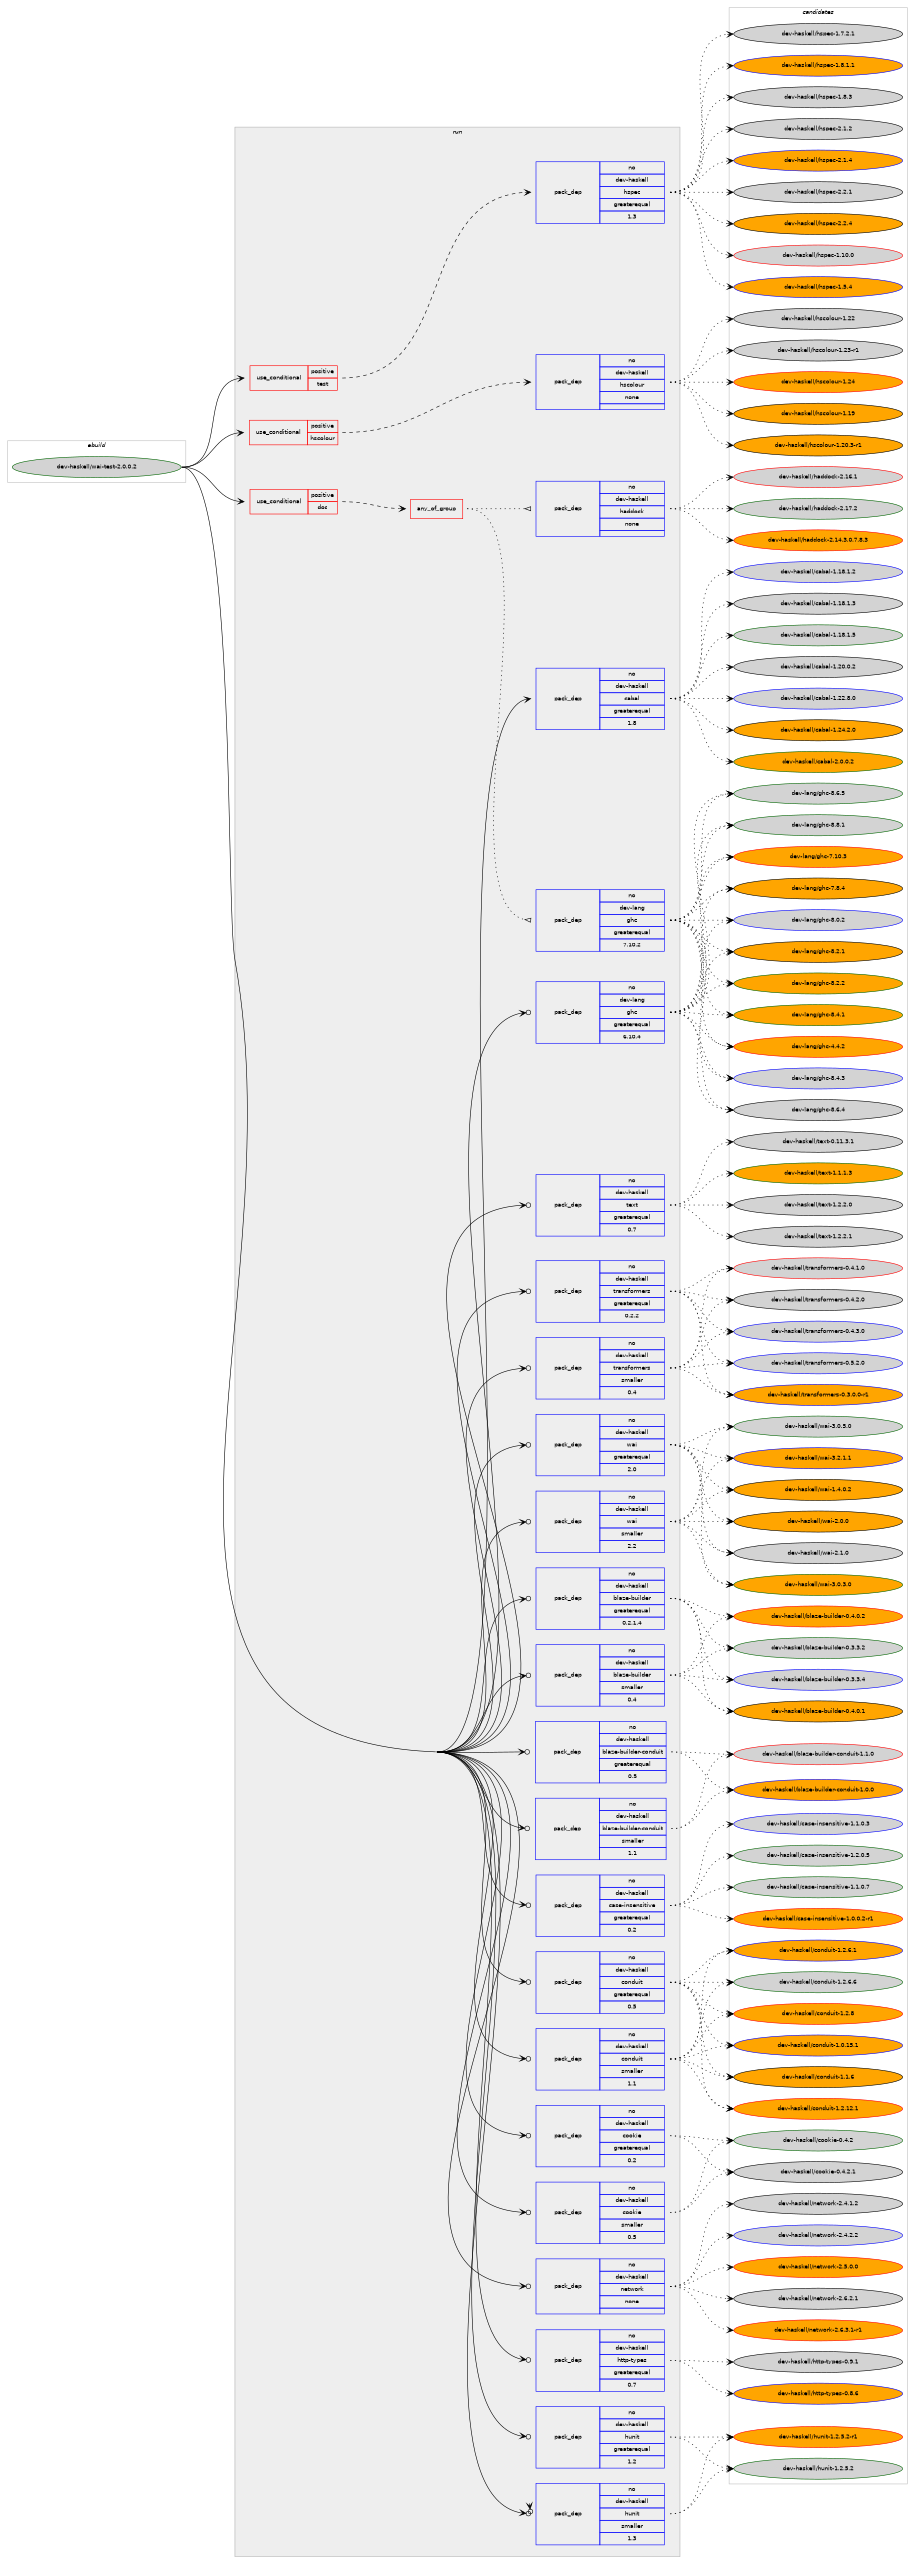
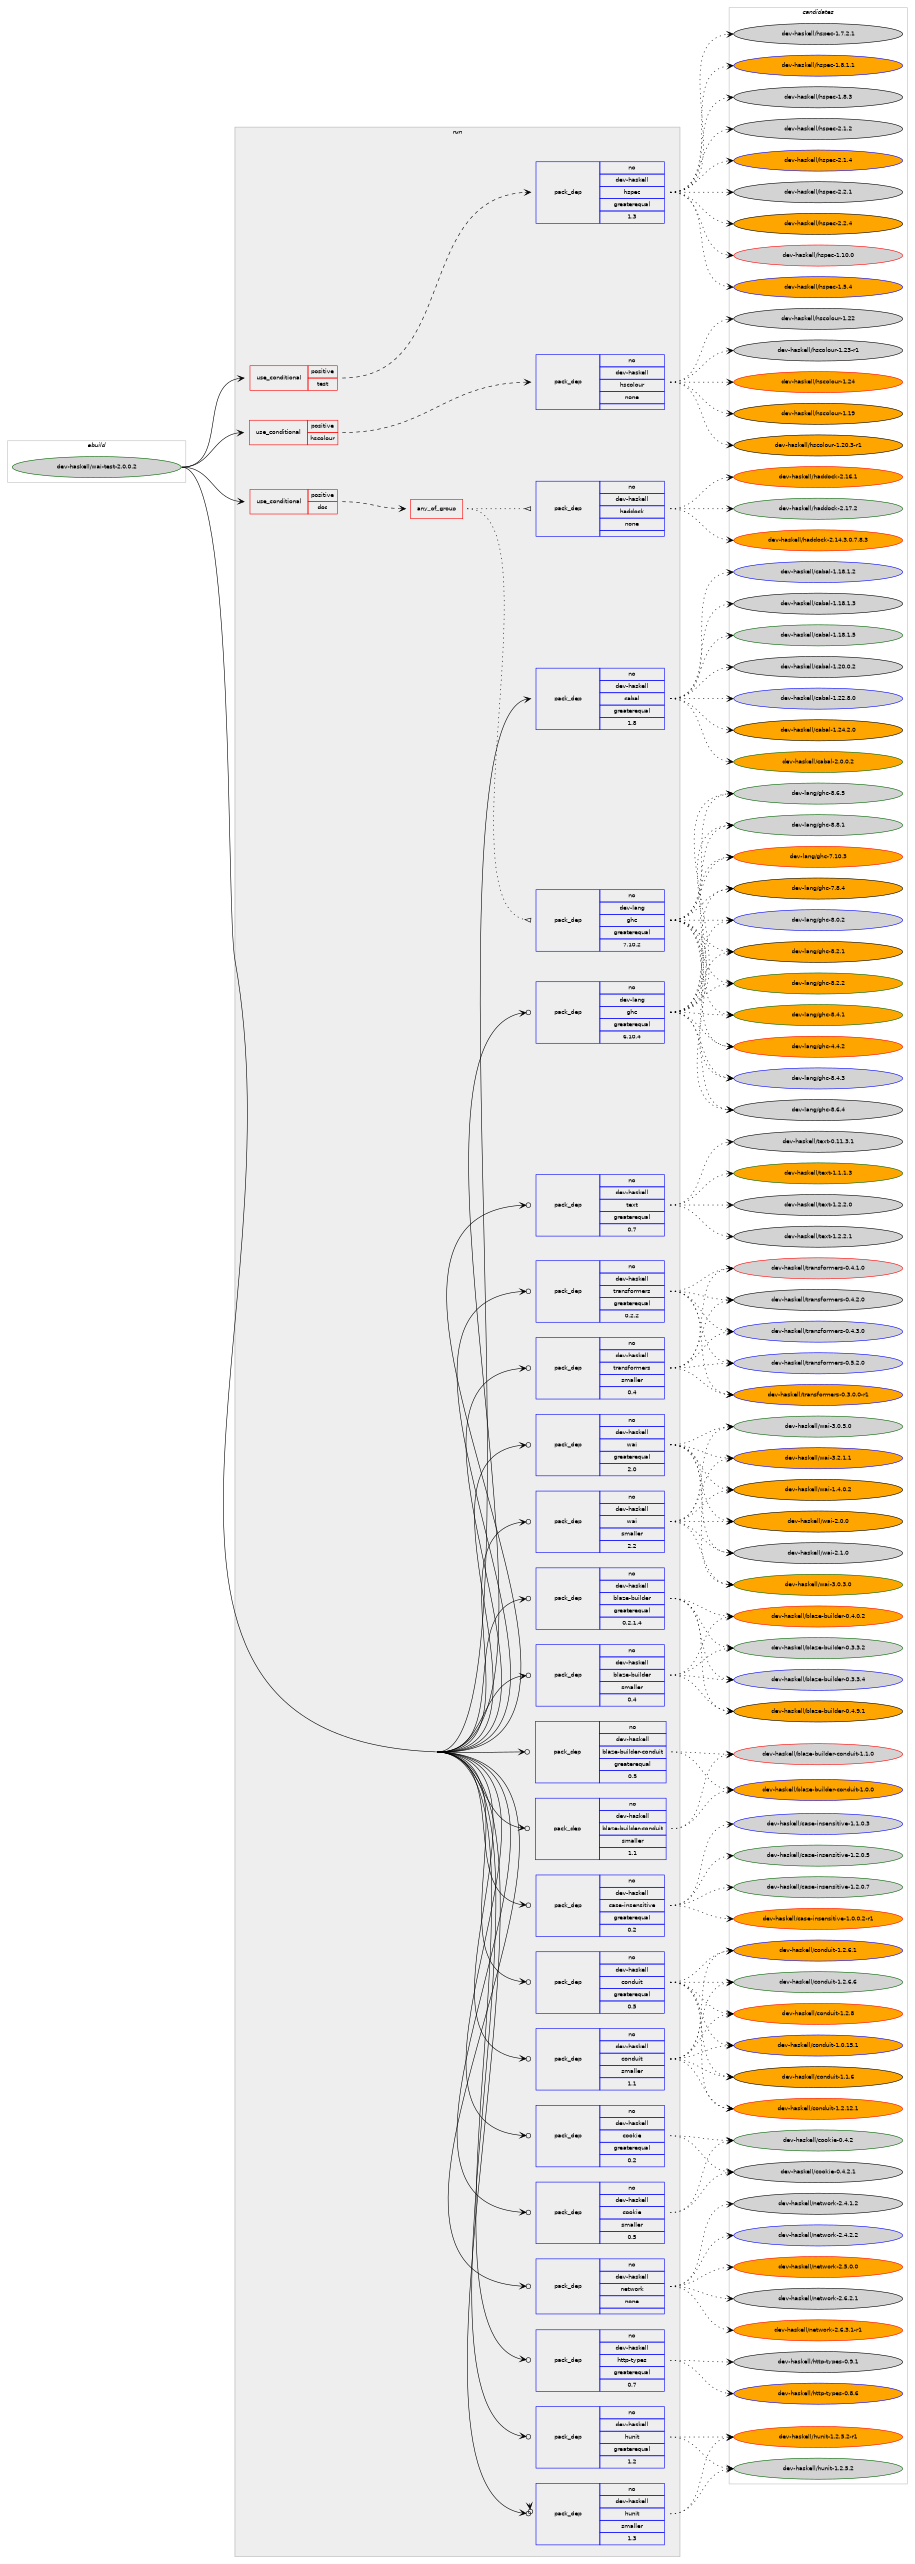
(818, 477) -> (818, 477)
(818, 1711) -> (818, 1711)
(818, 1887) -> (818, 1887)
